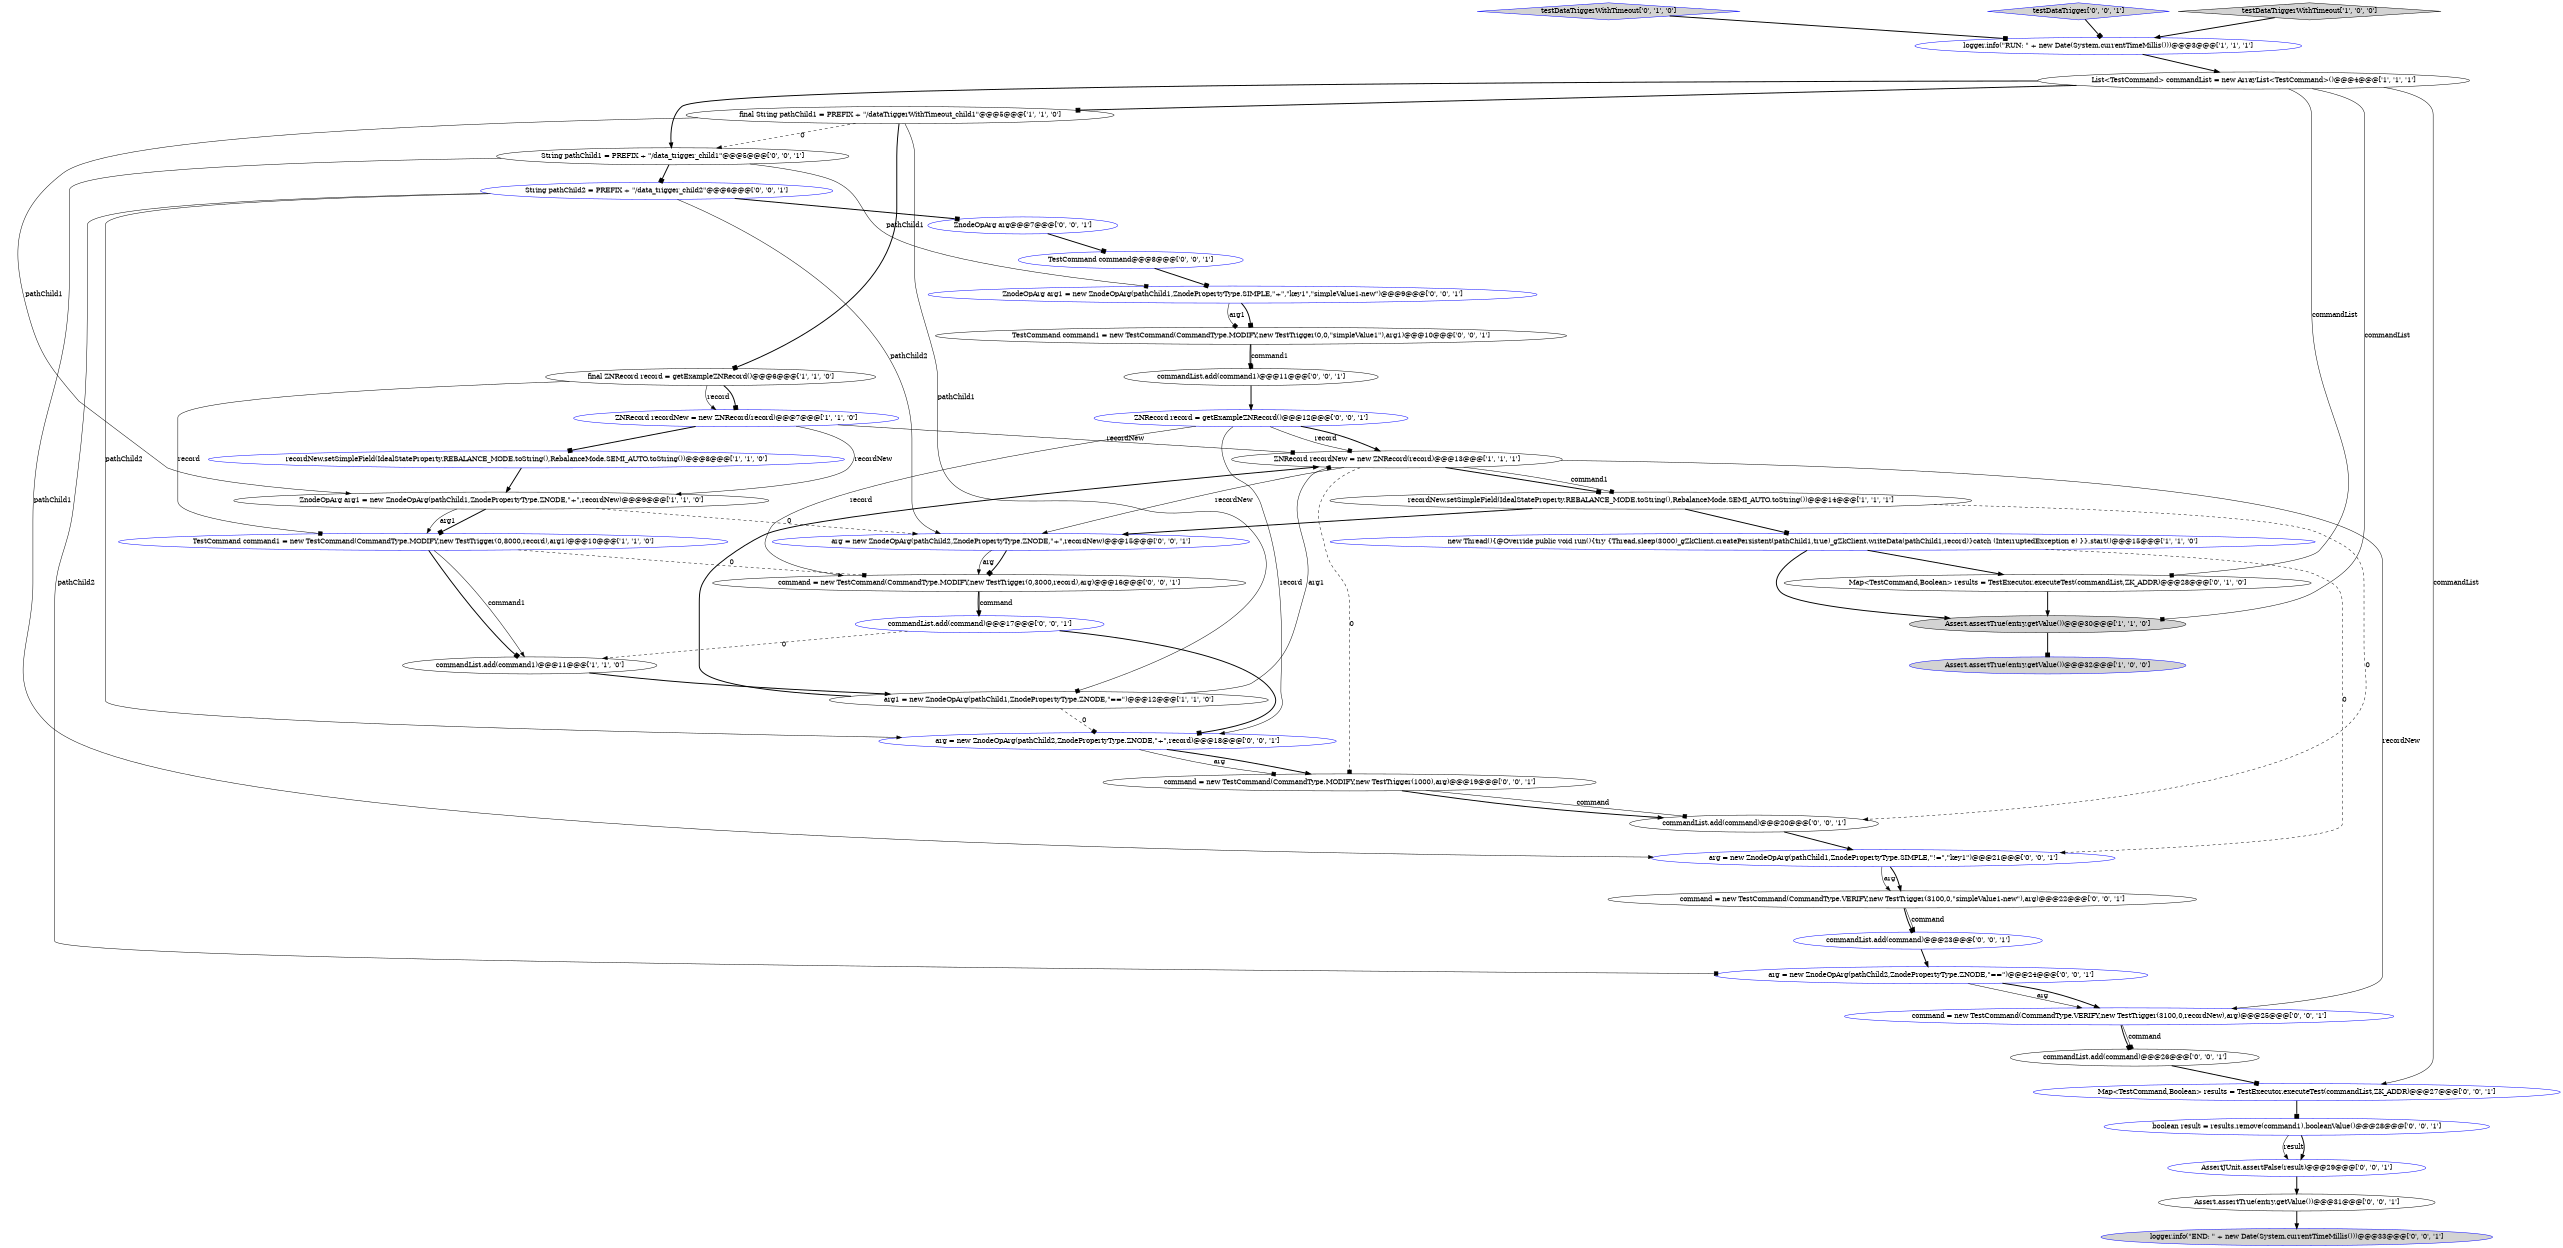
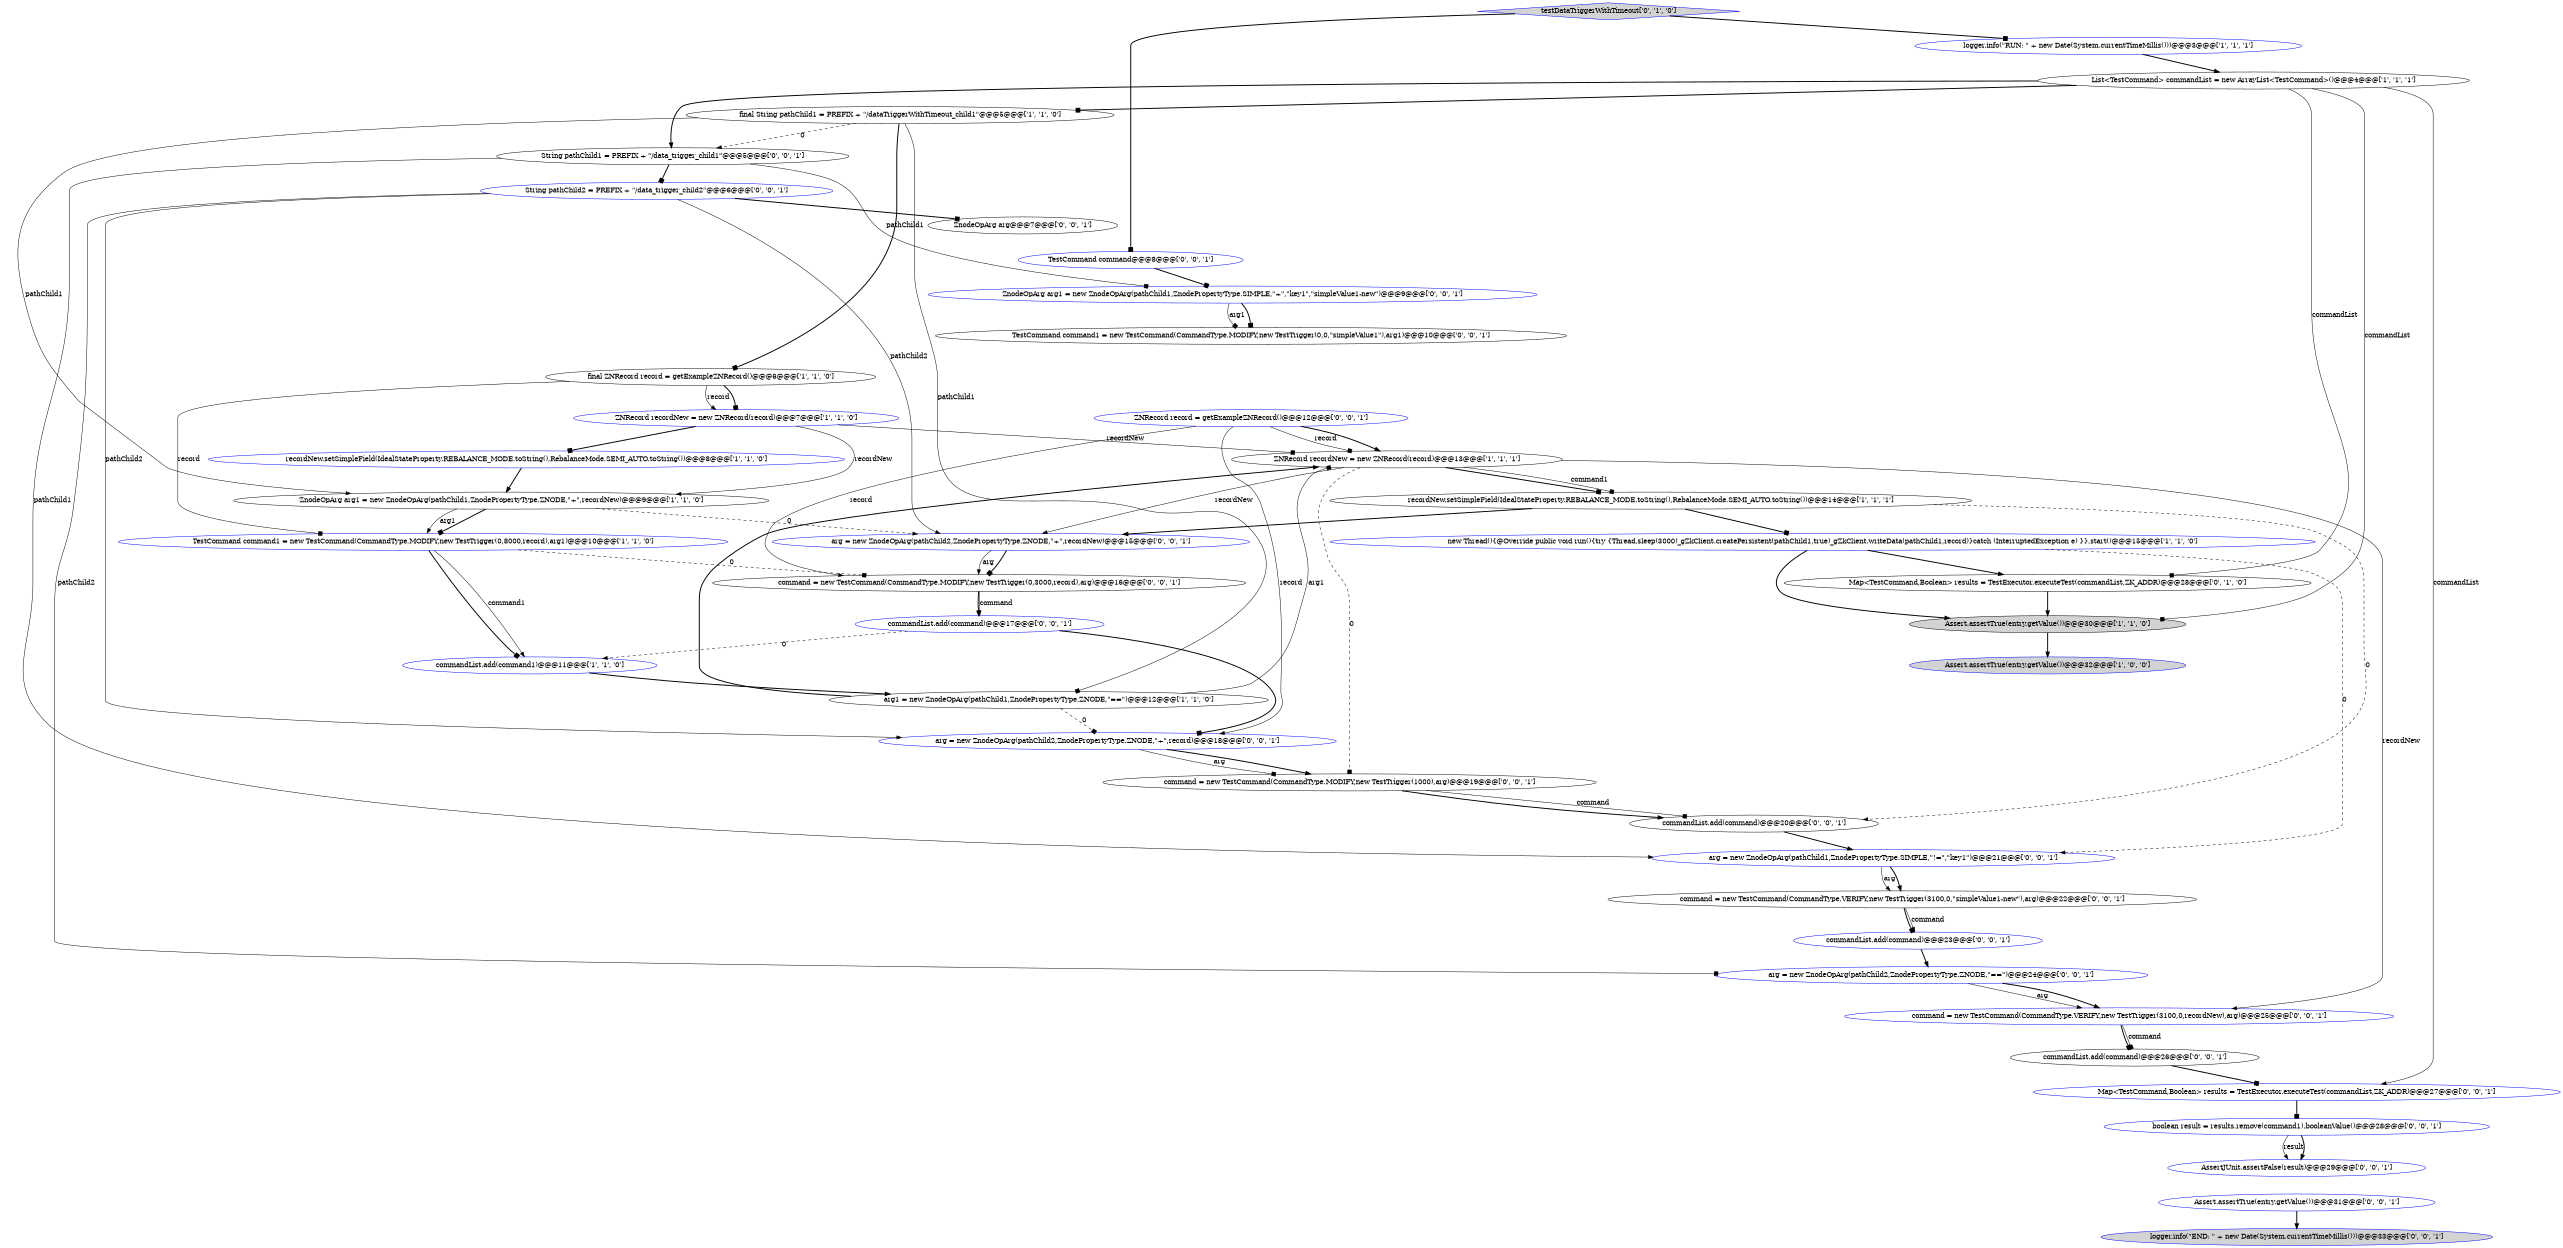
(2078, 11) -> none
(2310, 11) -> none
(1023, 225) -> (1023, 225)
(1074, 242) -> (1221, 28)
(1251, 377) -> none
(2048, 642) -> (2048, 642)
(530, 665) -> (530, 665)
(2297, 1183) -> none
(2297, 1202) -> (2297, 1202)
